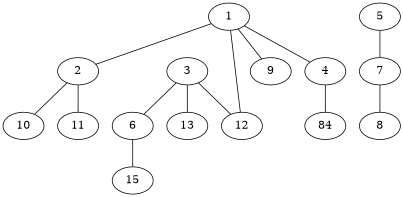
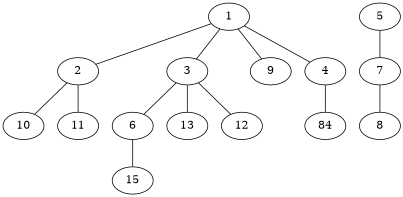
(235, 71) -> (208, 44)
